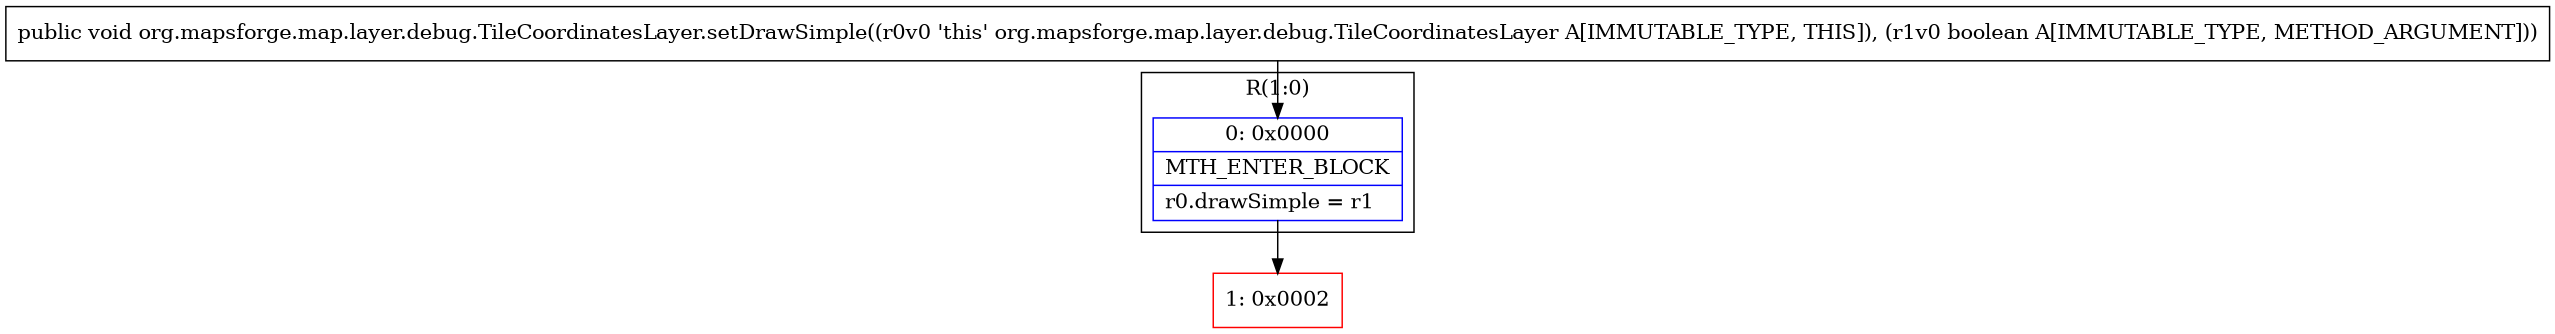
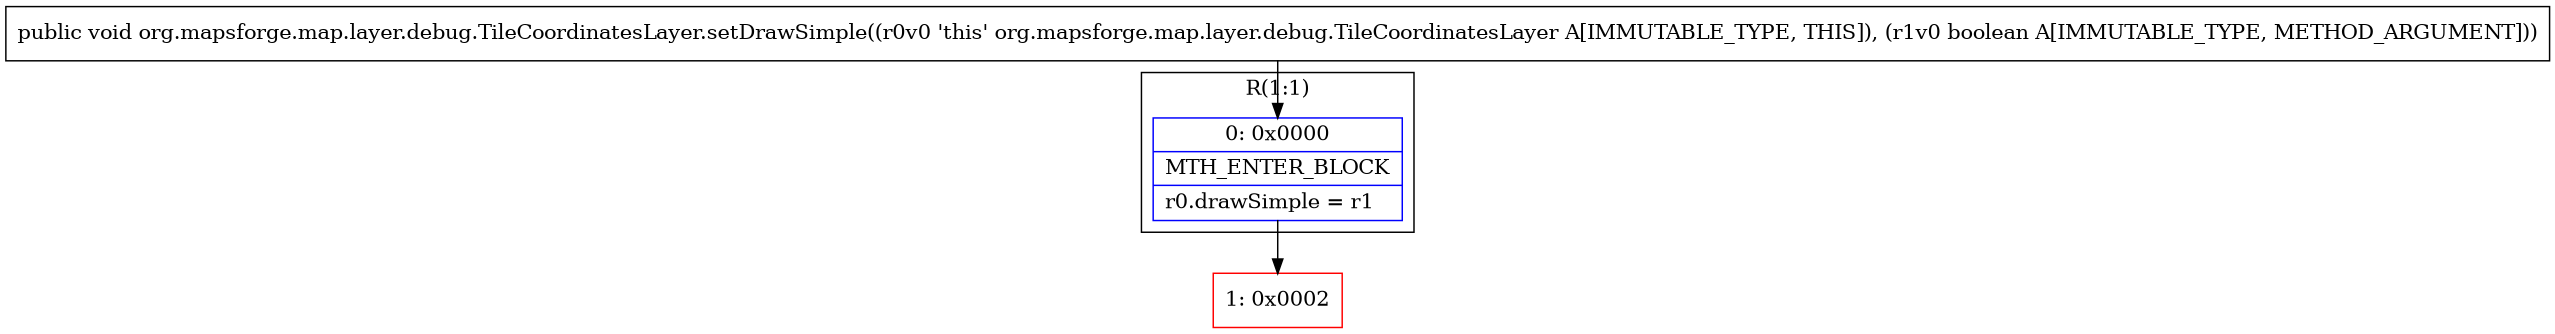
(1278, 89) -> (1278, 89)
